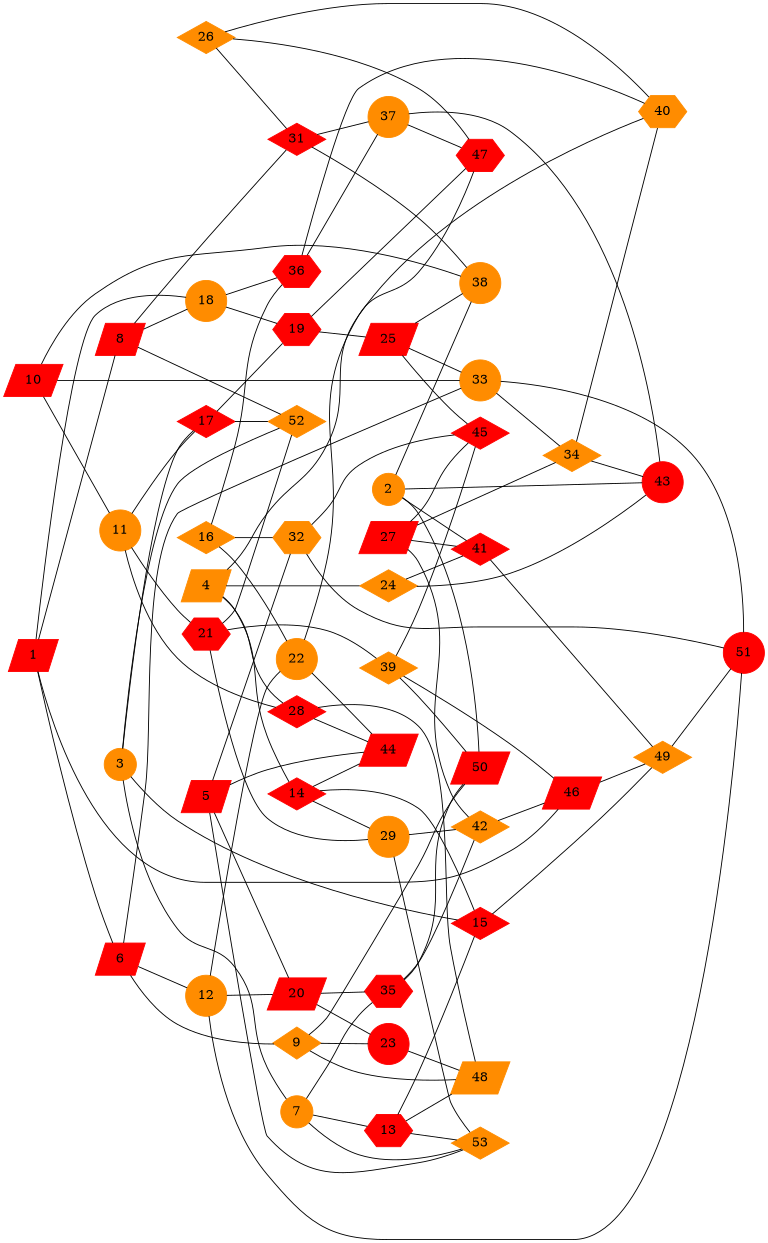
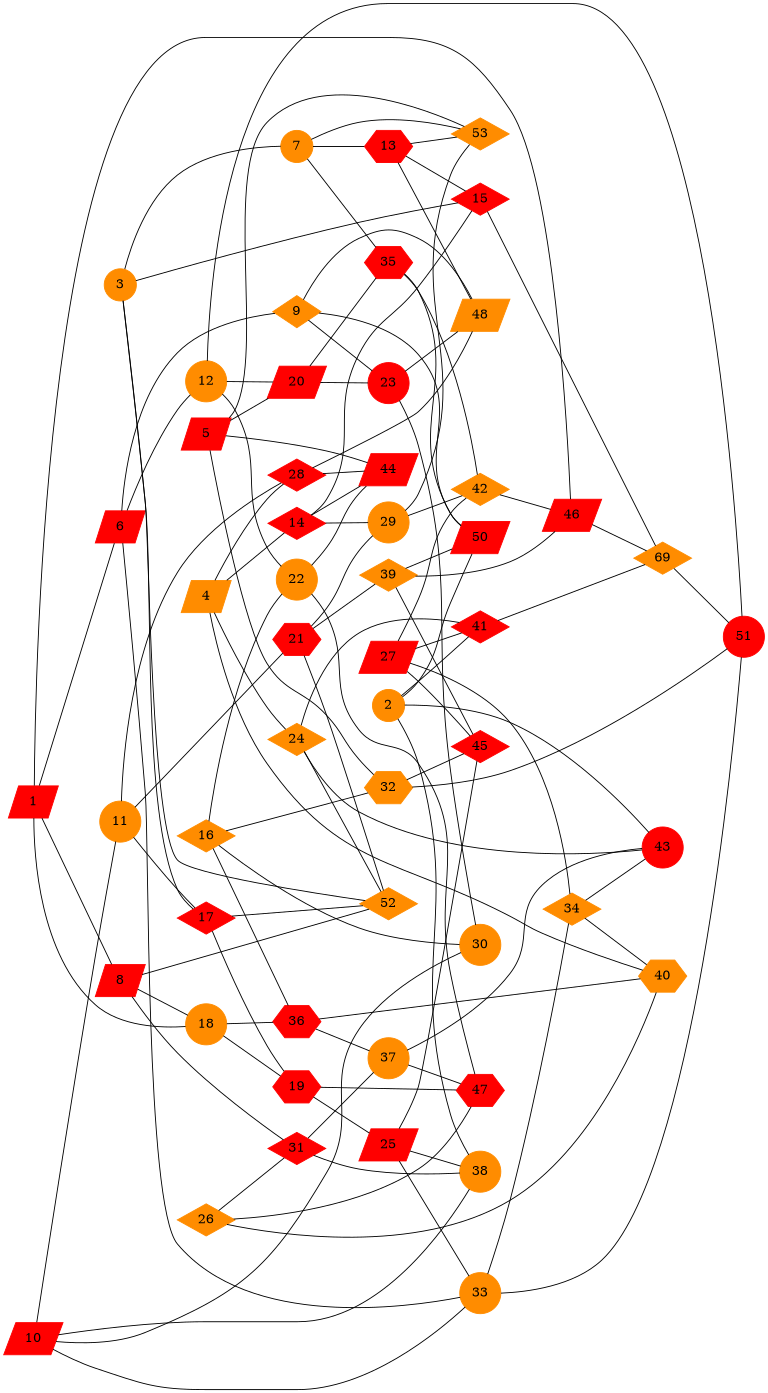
(663, 757) -> (663, 558)
none -> (343, 822)
none -> (480, 945)
